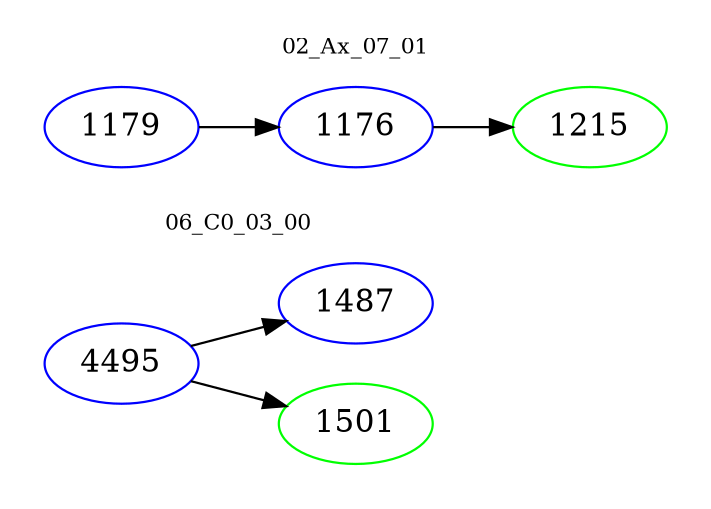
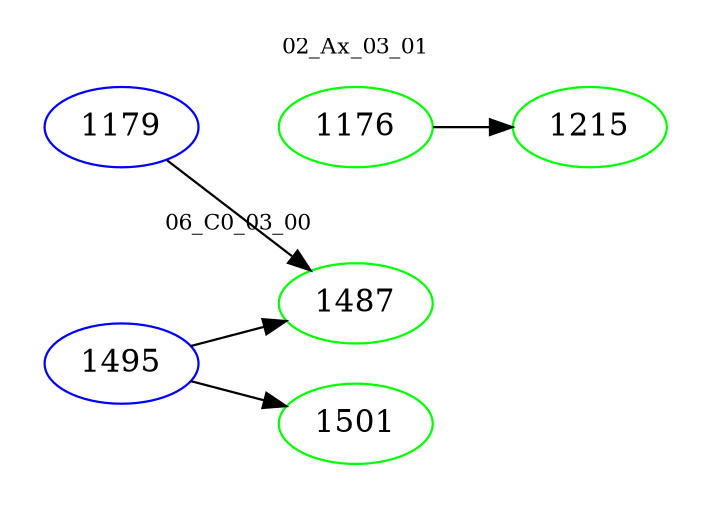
(356, 48) -> (356, 48)
(227, 127) -> (242, 218)
(356, 127) -> (356, 127)
(356, 303) -> (356, 303)
(122, 364) -> (122, 364)
